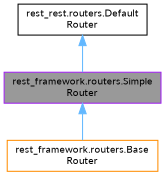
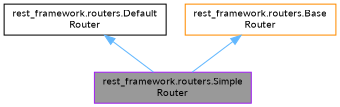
(83, 20) -> (85, 20)
(83, 127) -> (213, 57)
